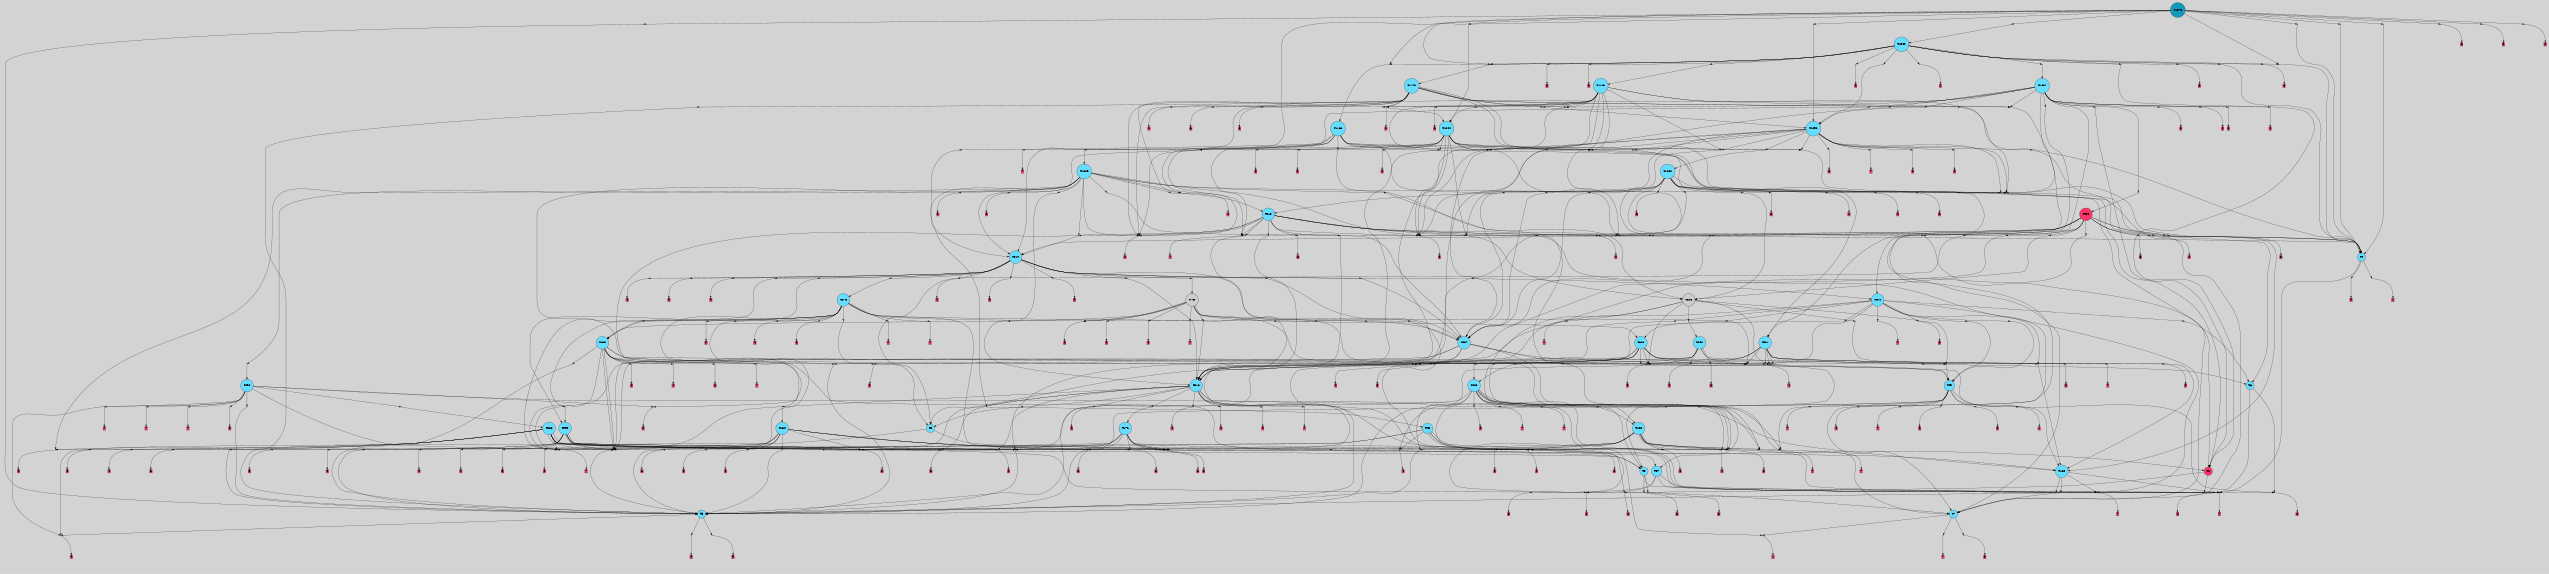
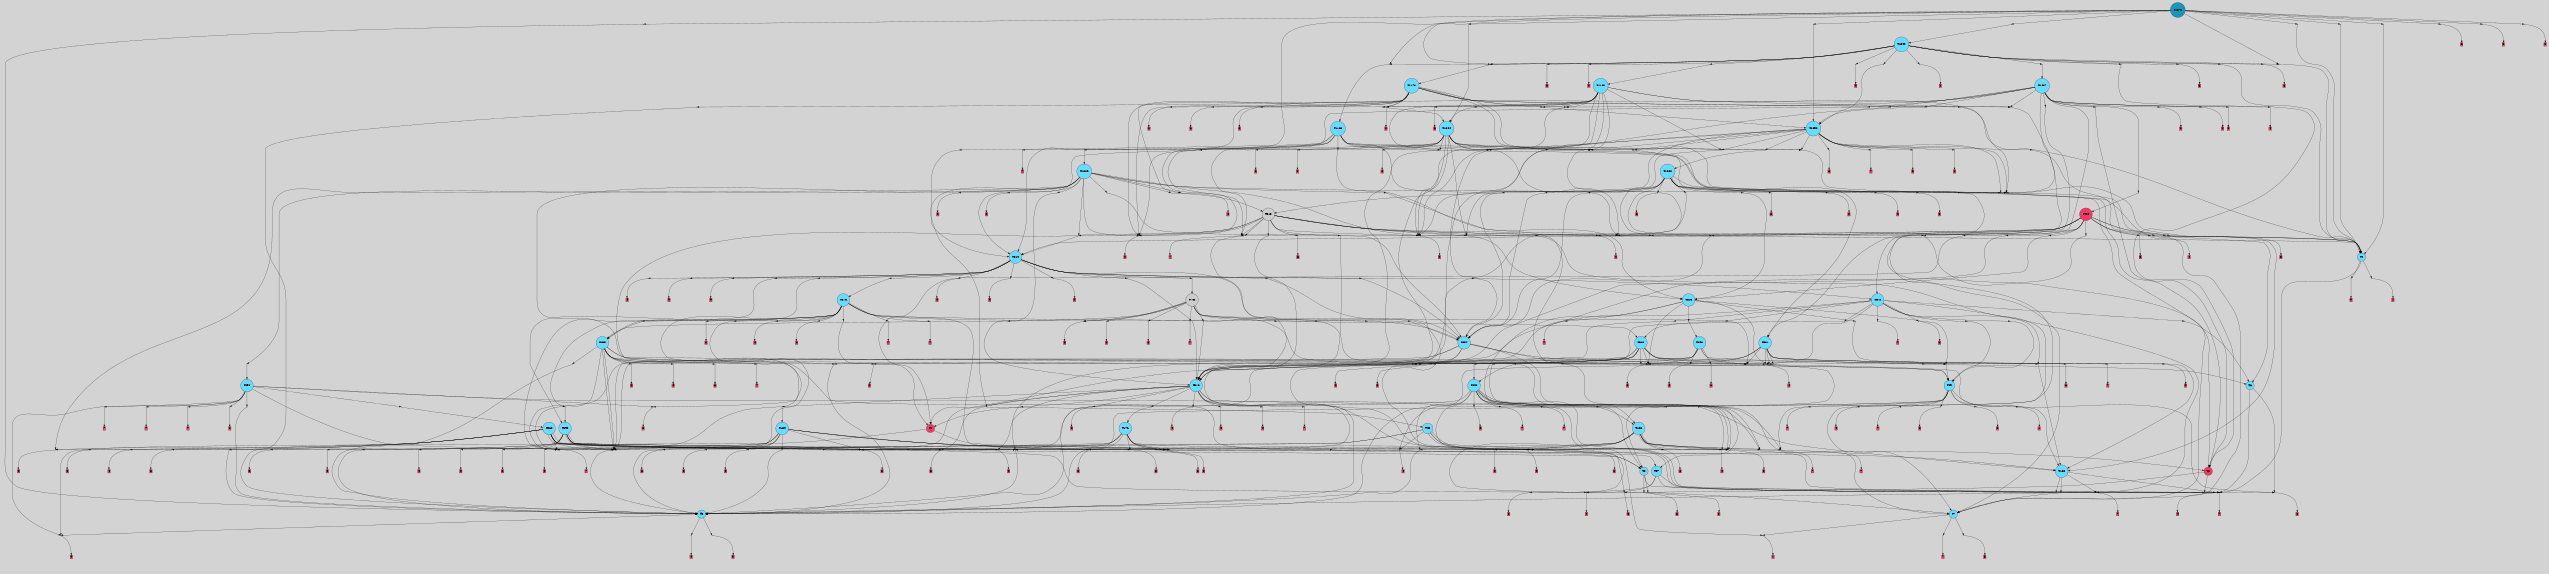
(1268, 214) -> (1268, 214)
(1689, 300) -> (1689, 300)
(930, 428) -> (930, 428)
